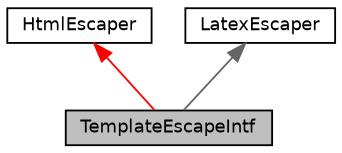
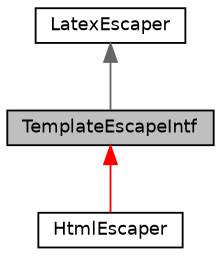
(131, 84) -> (110, 189)
